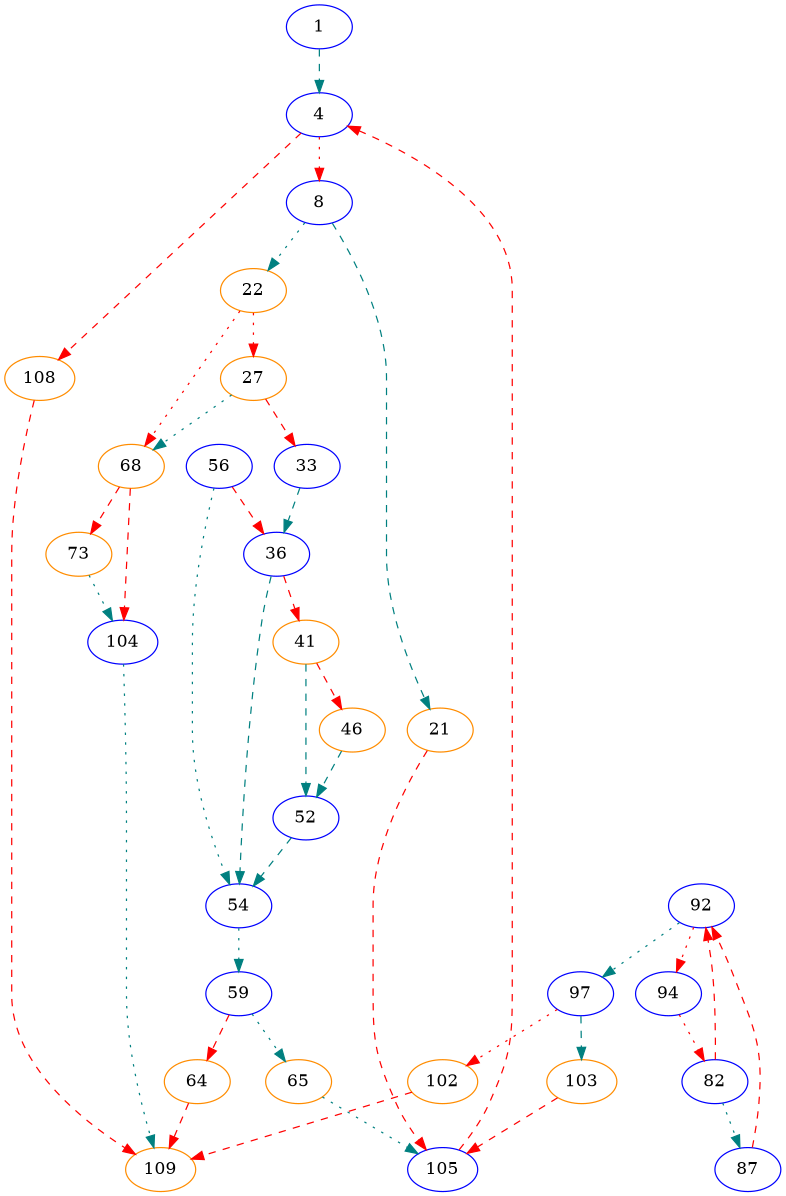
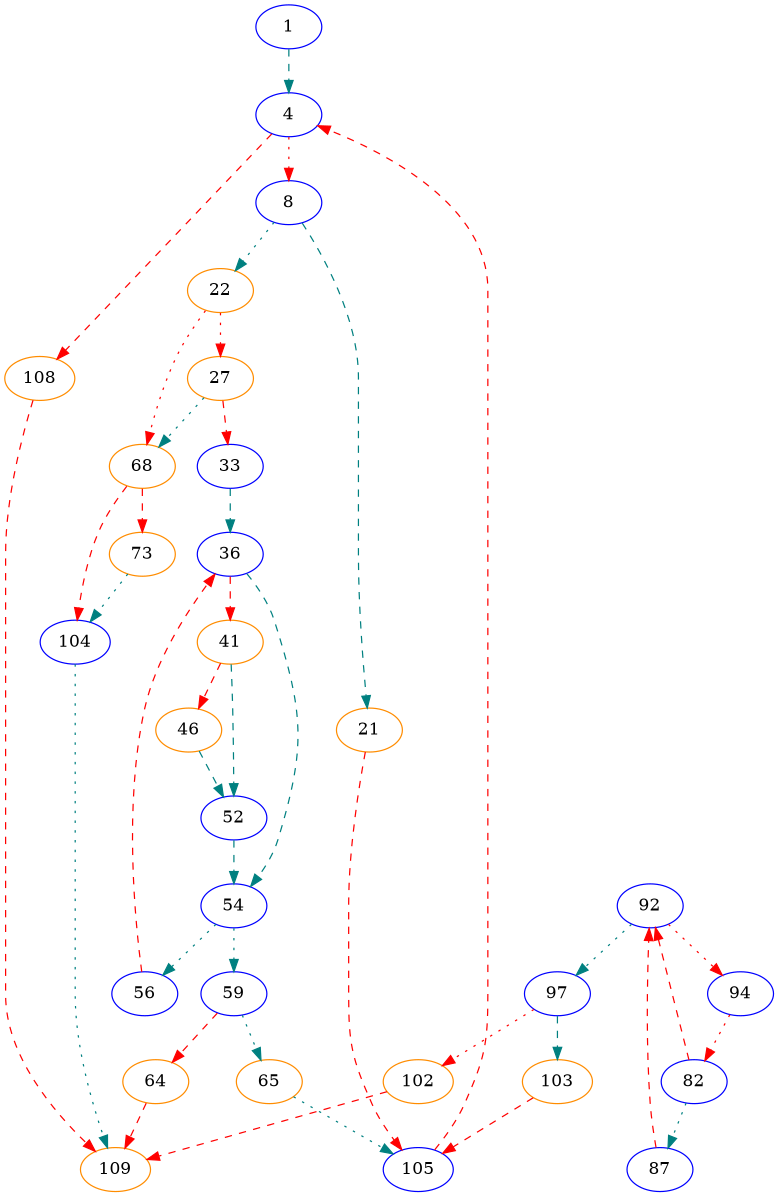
(192, 682) -> (194, 946)
